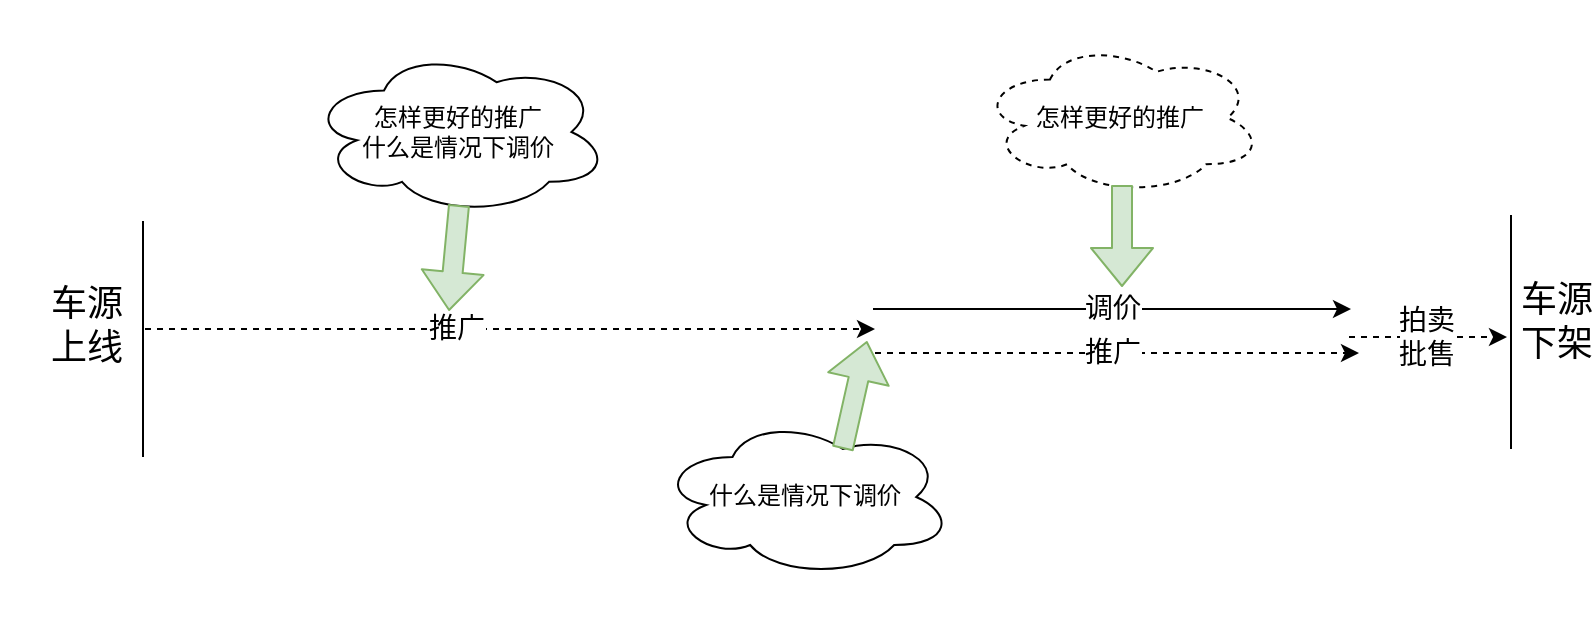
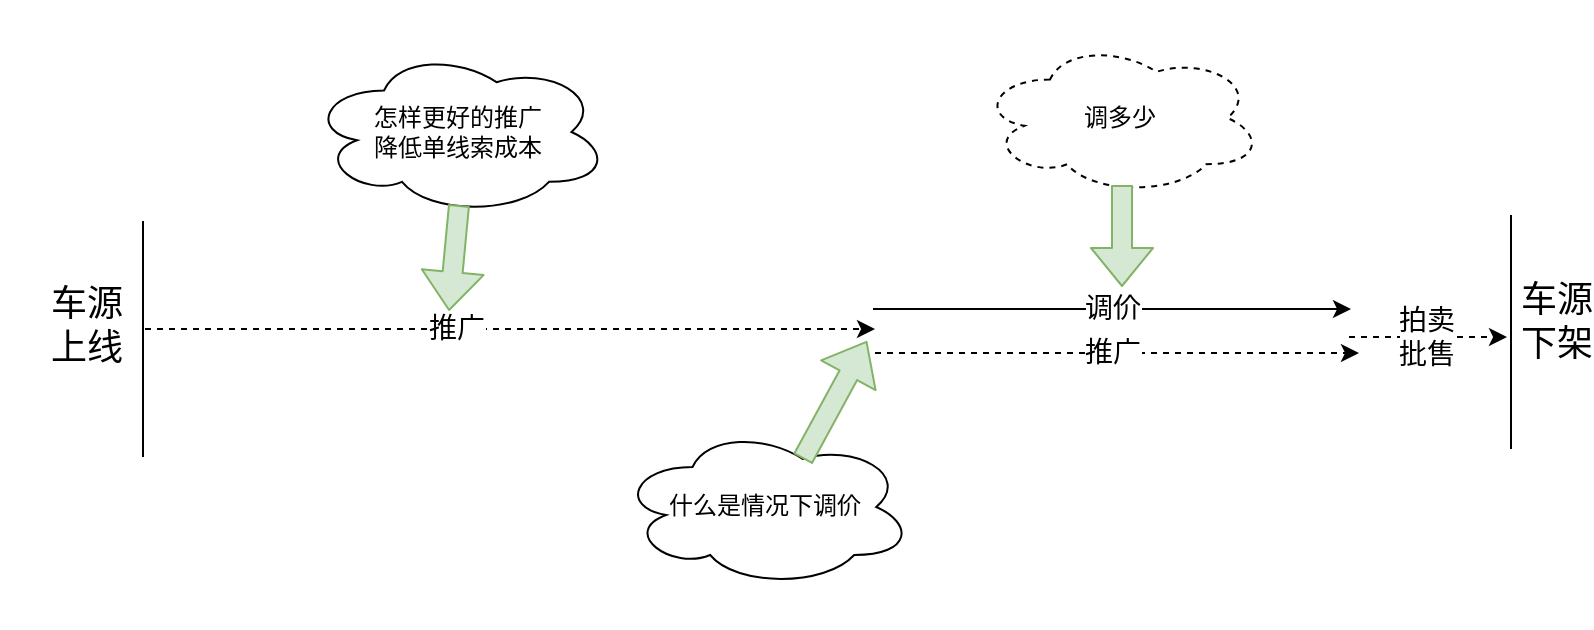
(1121, 119) -> (1121, 119)
(459, 133) -> (459, 133)
(806, 497) -> (766, 507)
